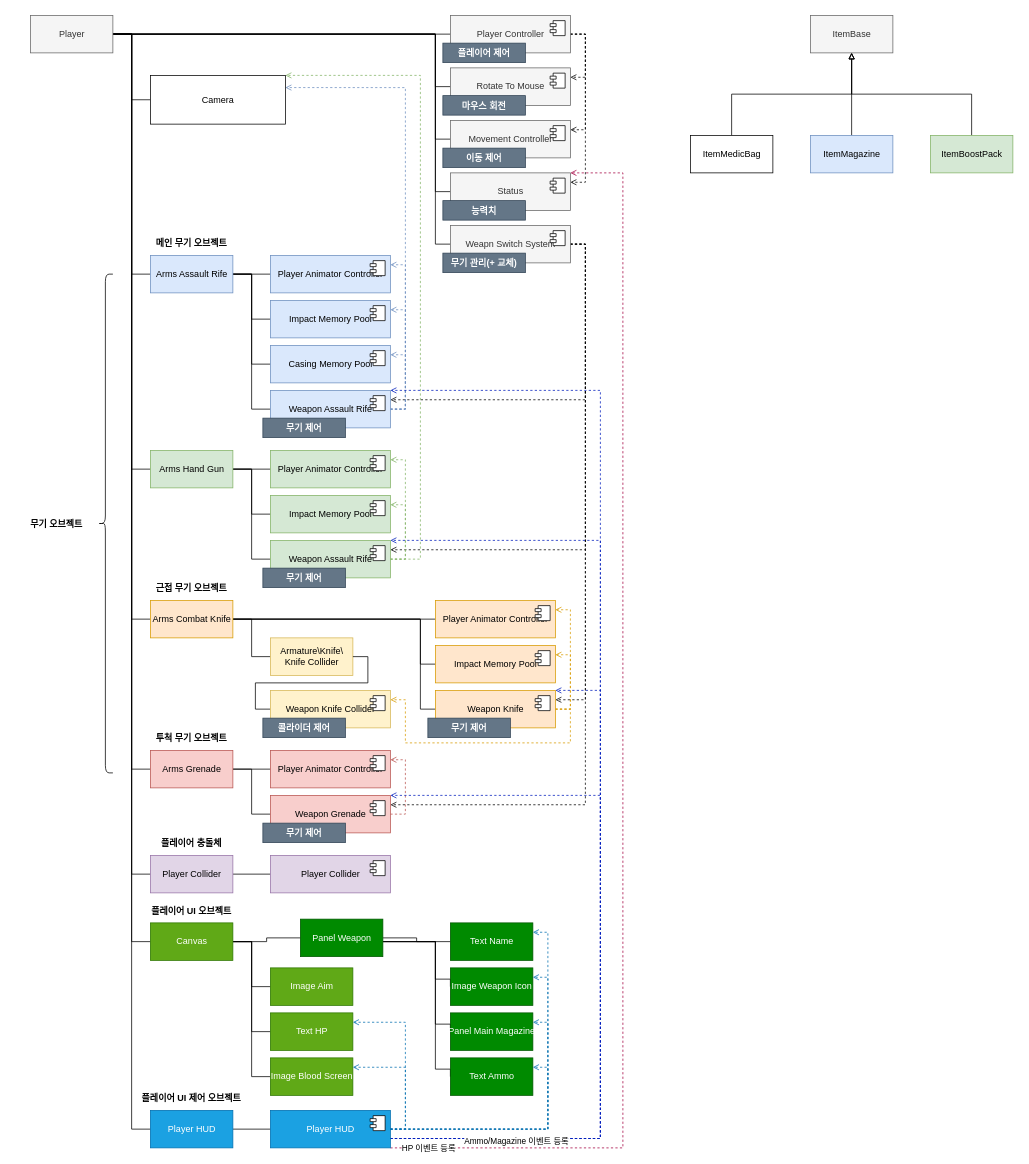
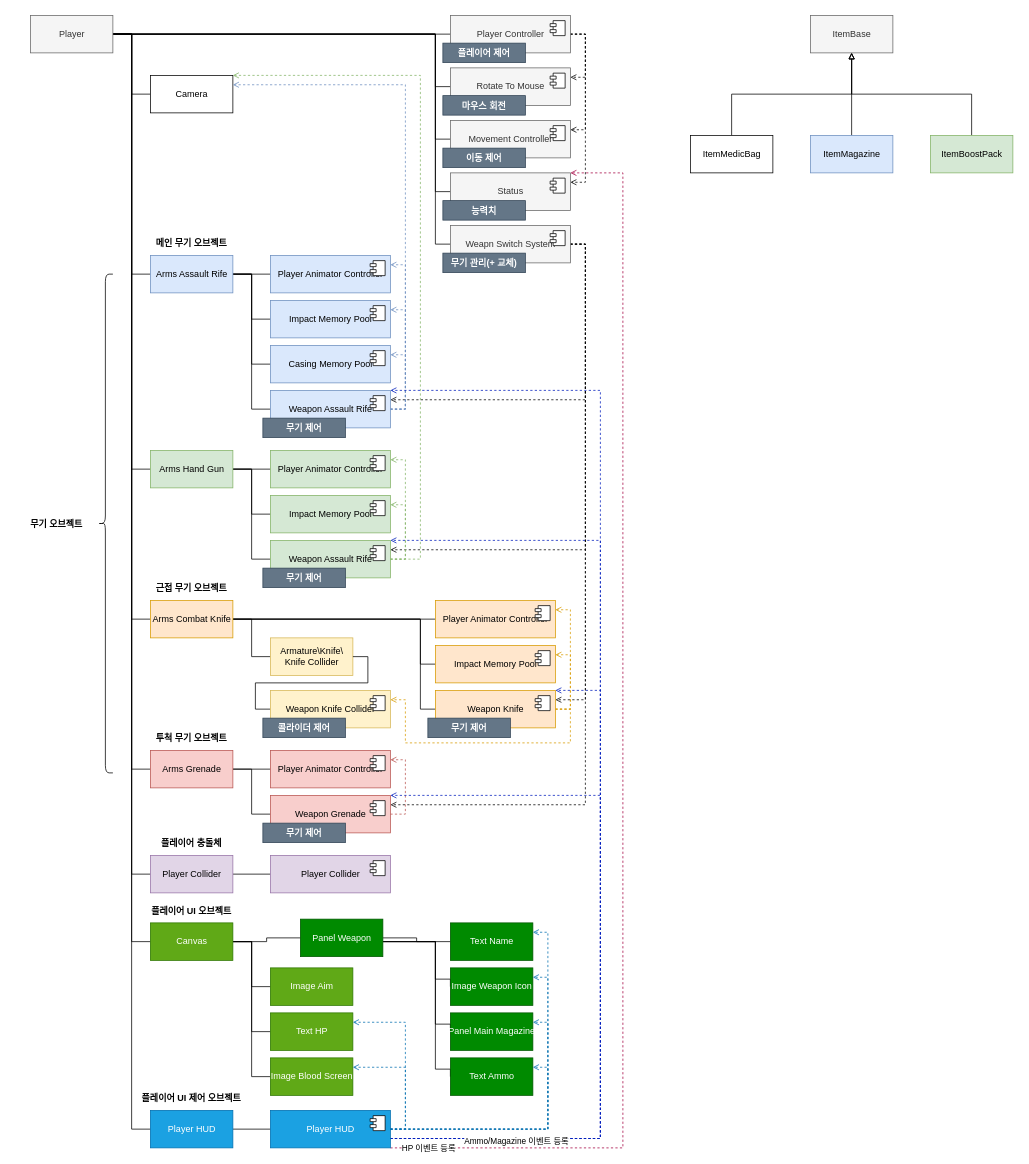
(218, 100) -> (192, 94)
